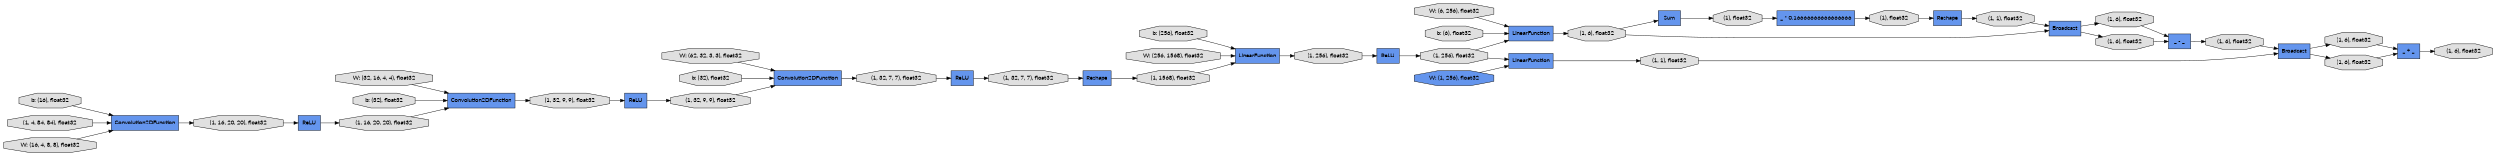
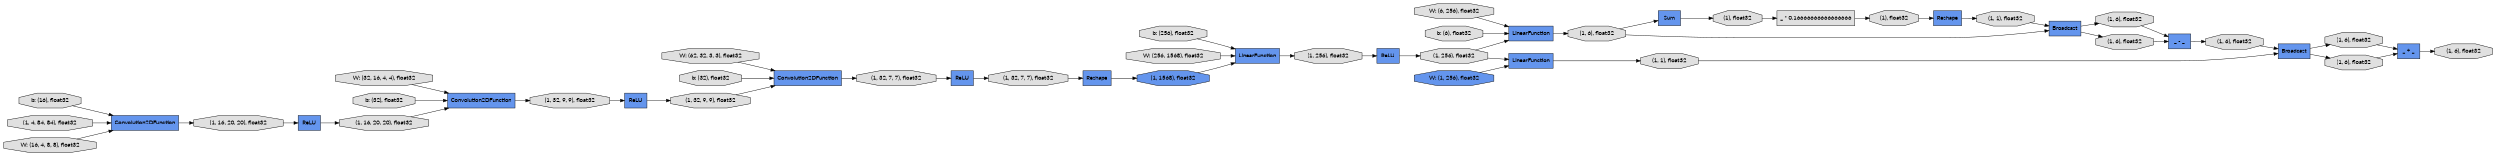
(1816, 18) -> (1816, 18)
(1173, 78) -> (1173, 78)
